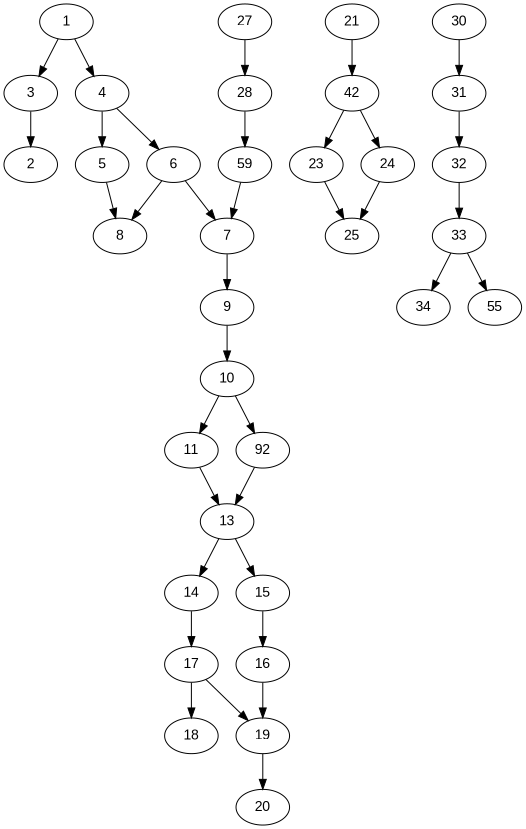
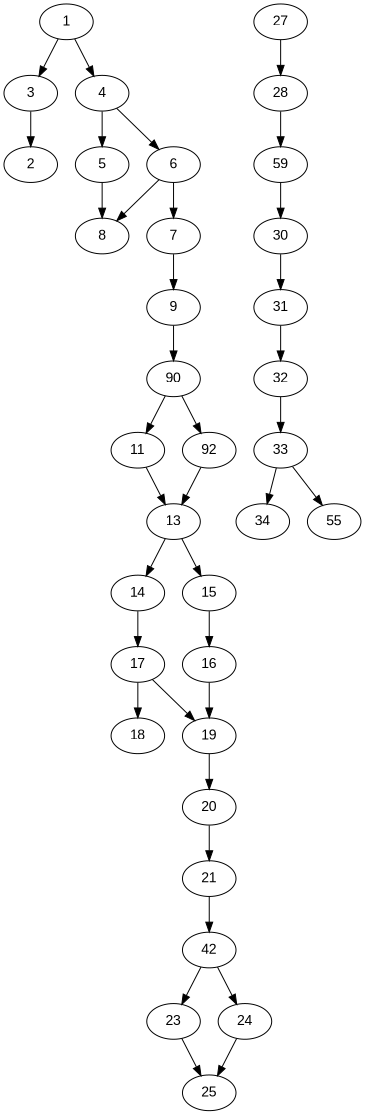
(237, 195) -> (281, 195)
(227, 379) -> (174, 379)
none -> (209, 838)
